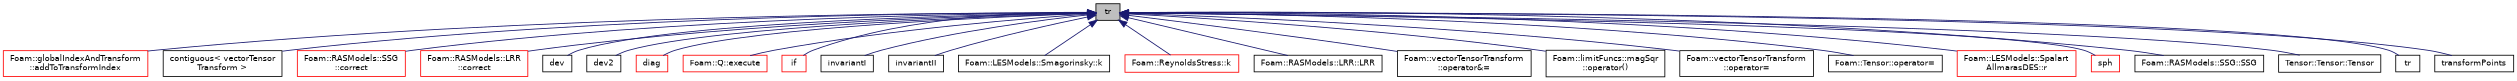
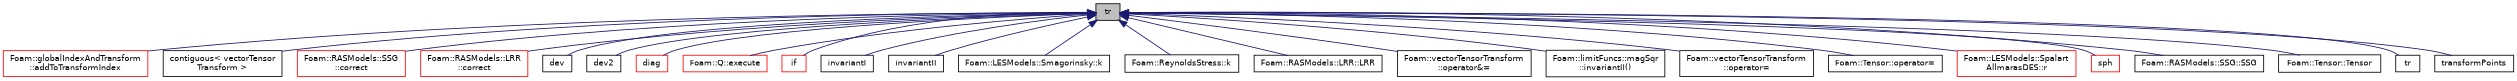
(1182, 64) -> (1182, 64)
(1605, 64) -> (1605, 64)
(2330, 64) -> (2330, 64)
